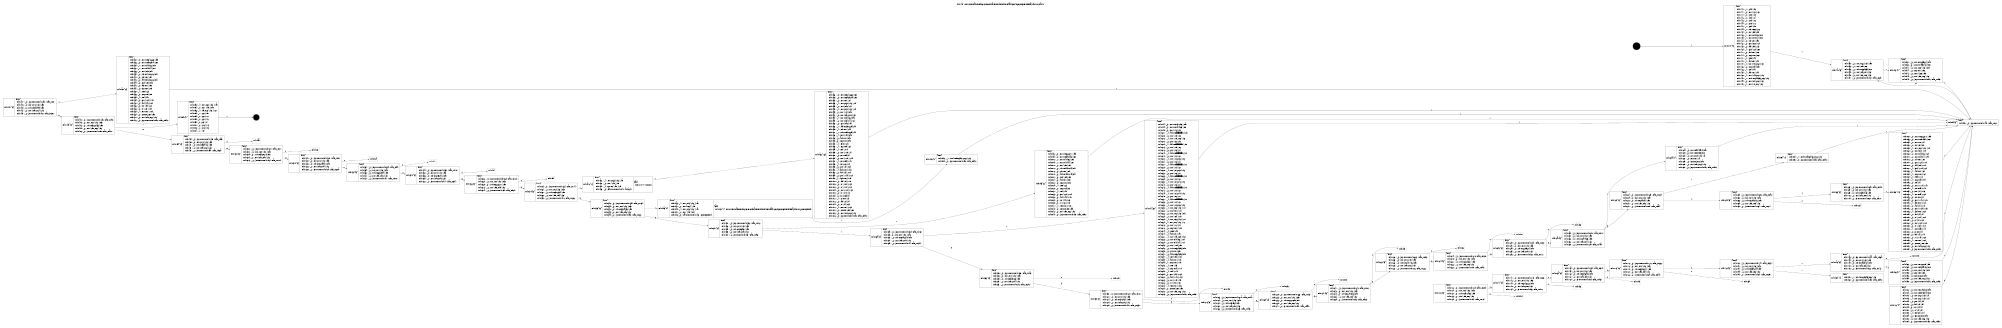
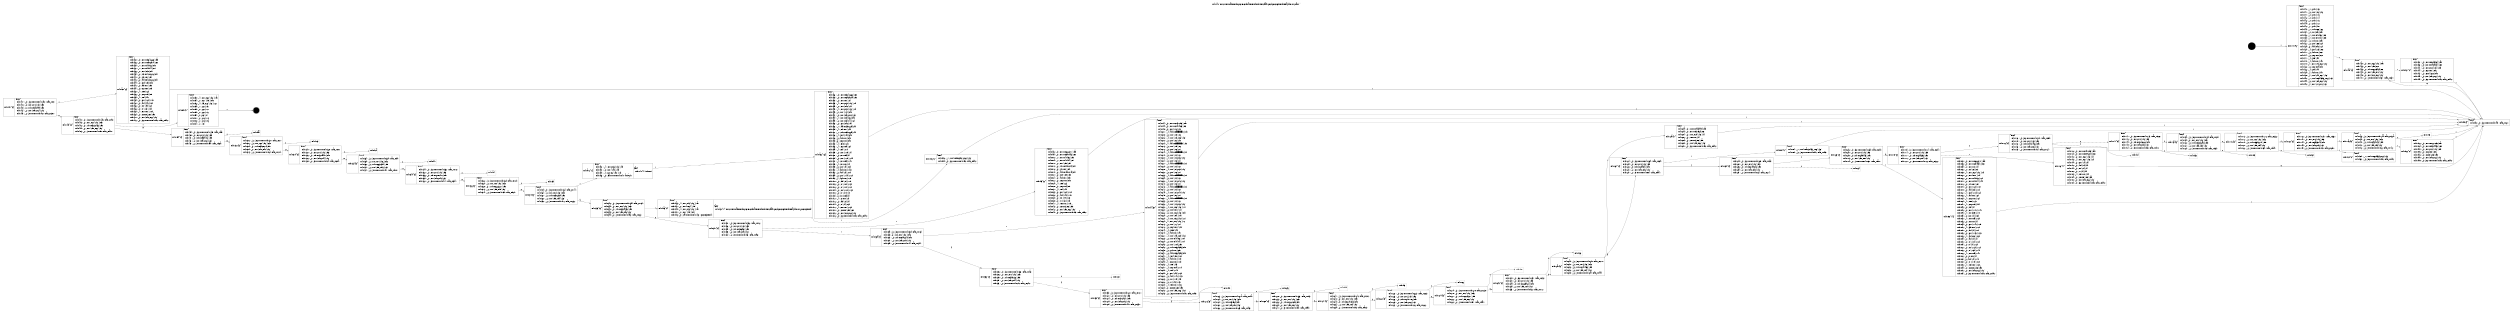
none -> (1914, 155)
